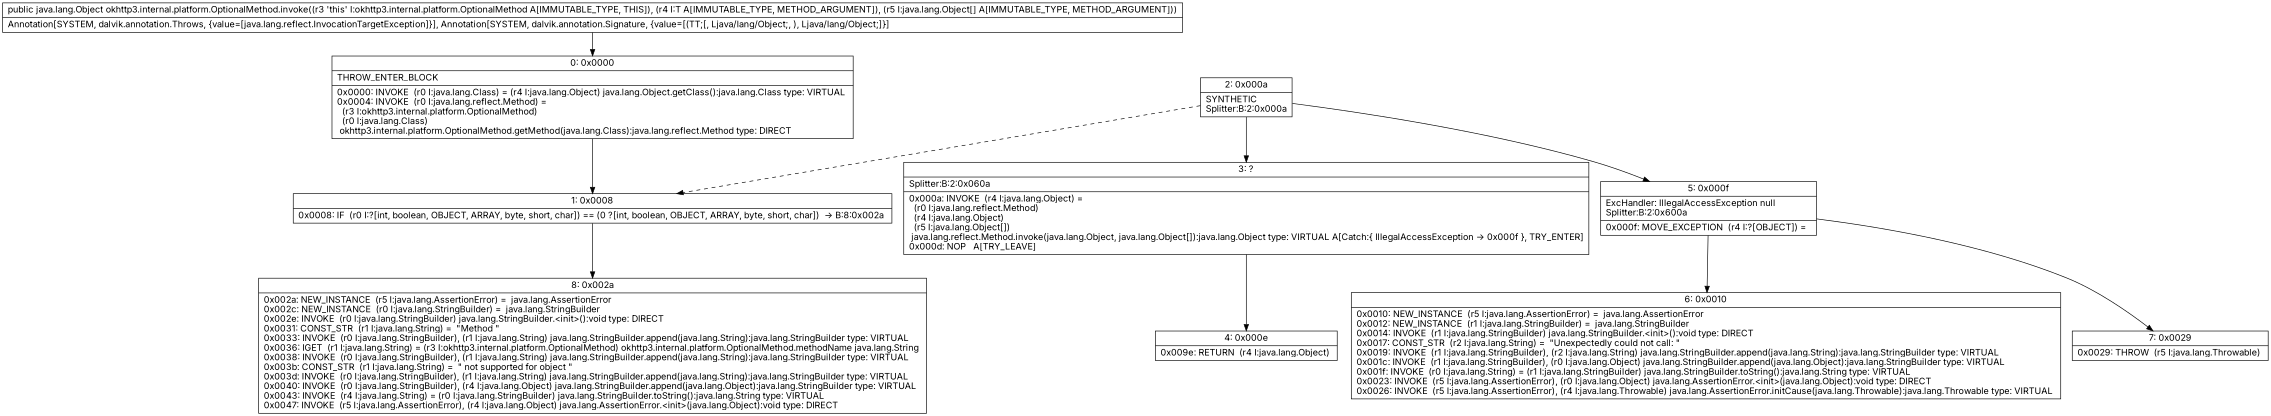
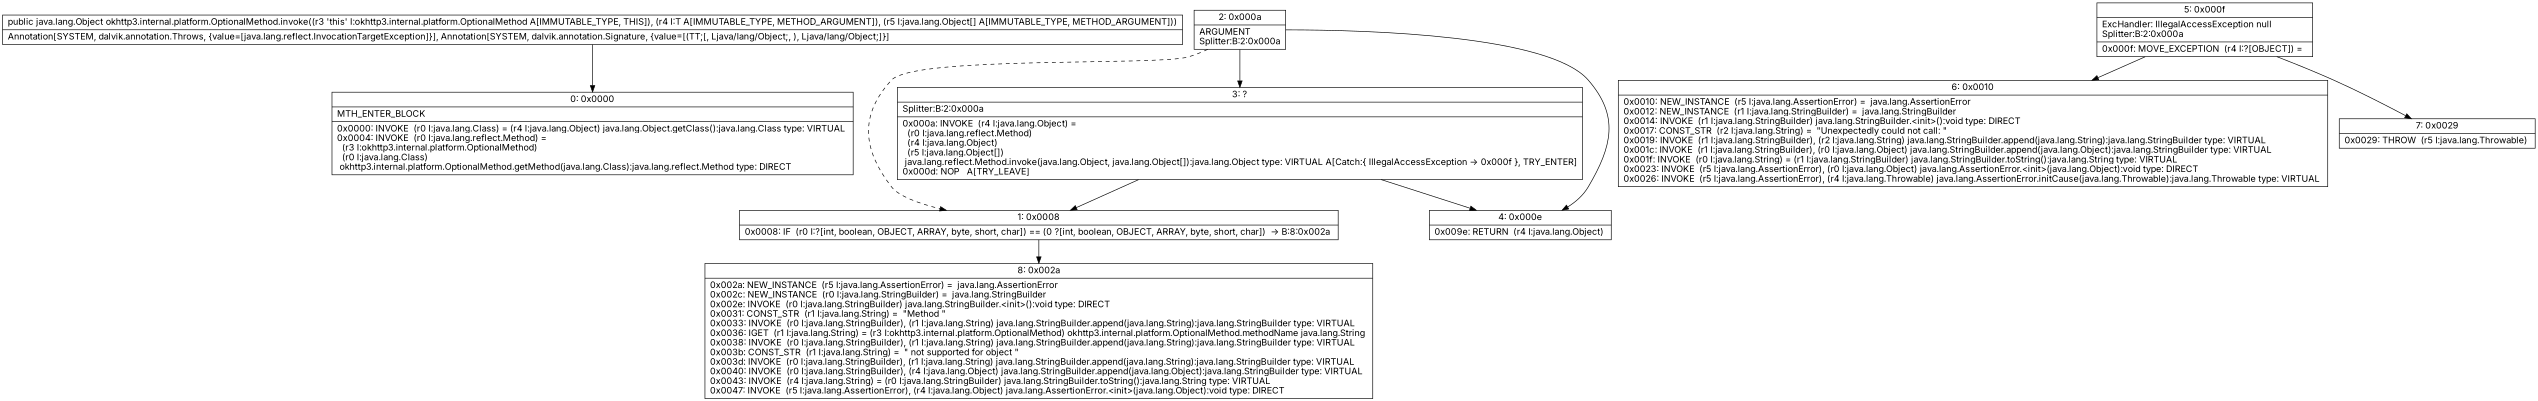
(388, 78) -> (382, 114)
(1232, 100) -> (1225, 32)
(1470, 132) -> (1513, 48)
(593, 163) -> (1107, 194)
(950, 184) -> (943, 109)
(1646, 213) -> (2143, 34)
